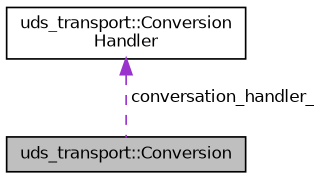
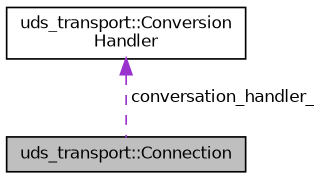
(126, 154) -> (126, 154)
